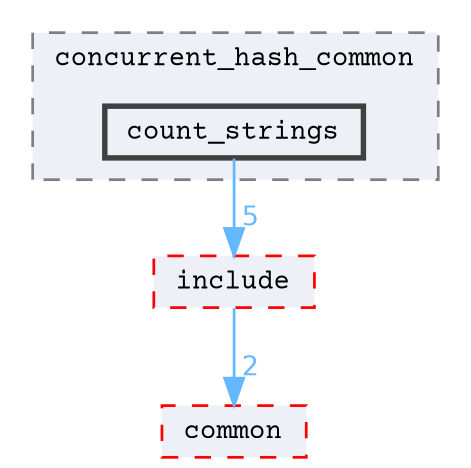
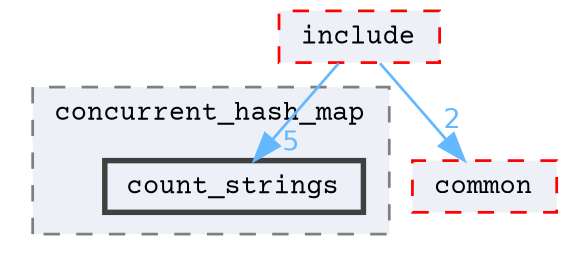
(235, 59) -> (211, 113)
(234, 197) -> (302, 105)
